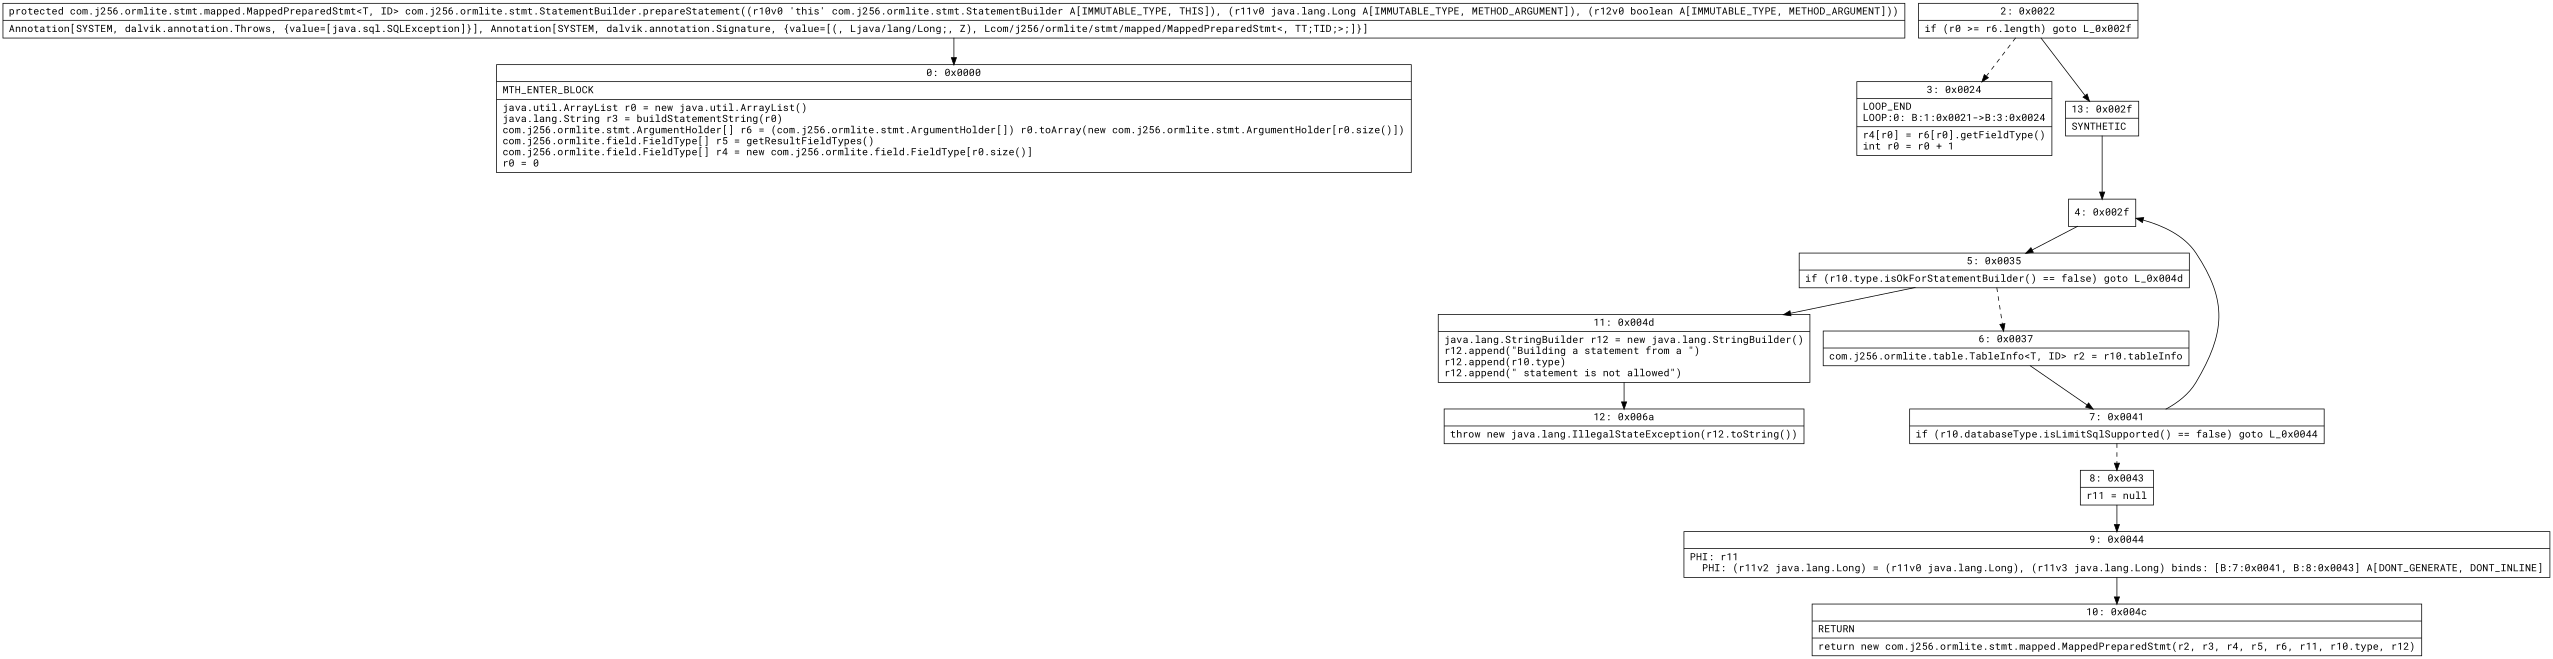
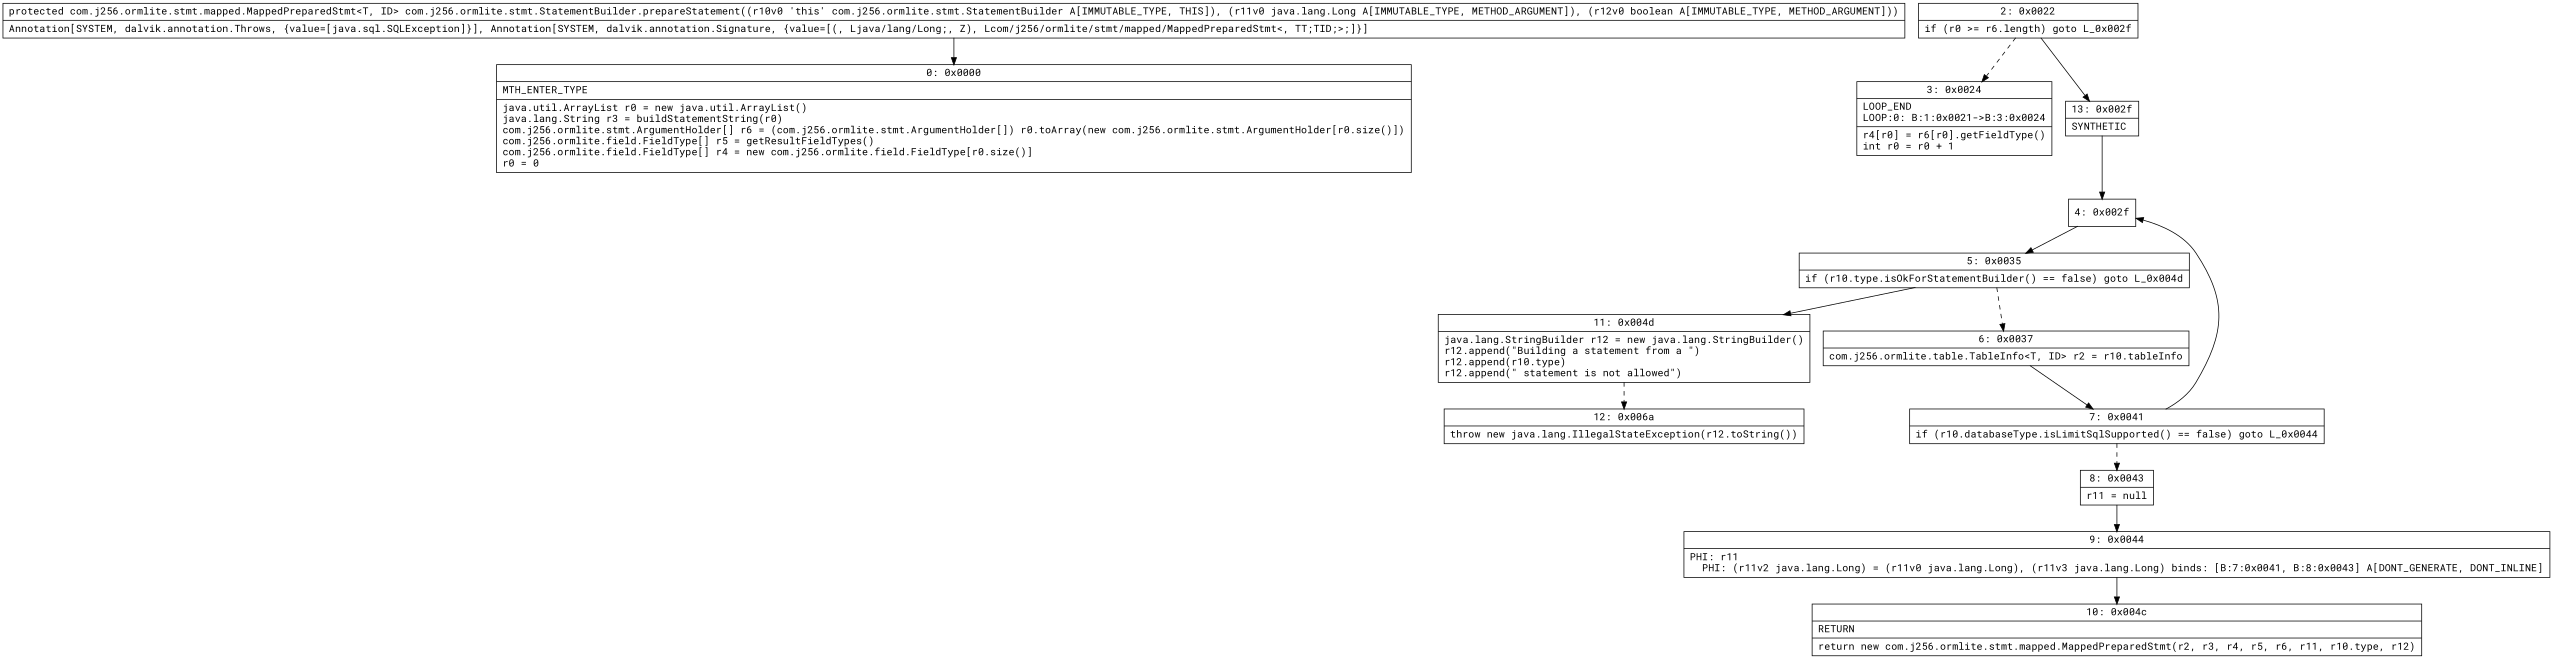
(548, 90) -> (545, 90)
(1624, 392) -> (1624, 392)
